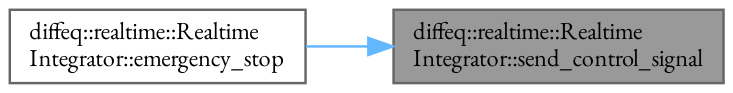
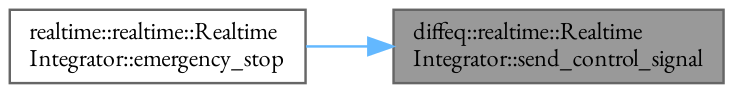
(158, 46) -> (158, 46)
